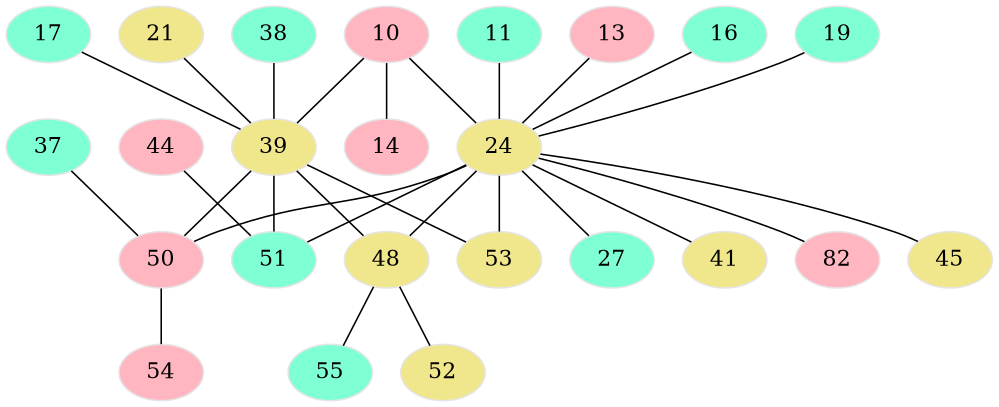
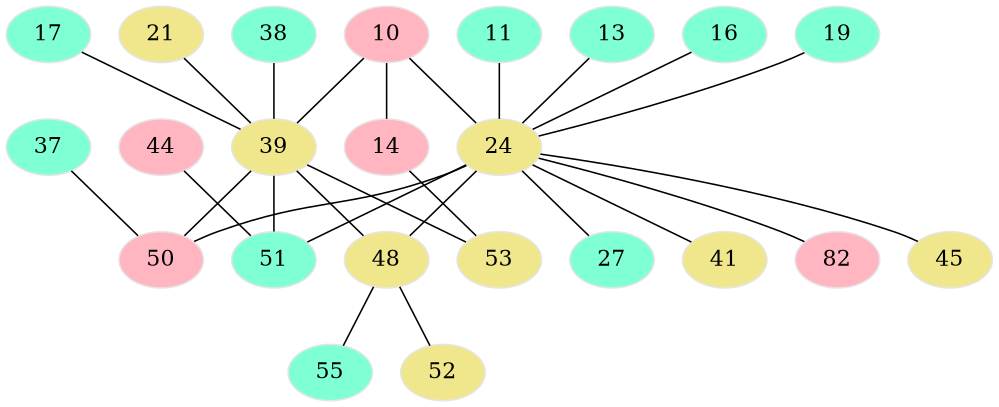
(612, 34) -> (612, 34)
(499, 204) -> (436, 197)
(161, 373) -> none
